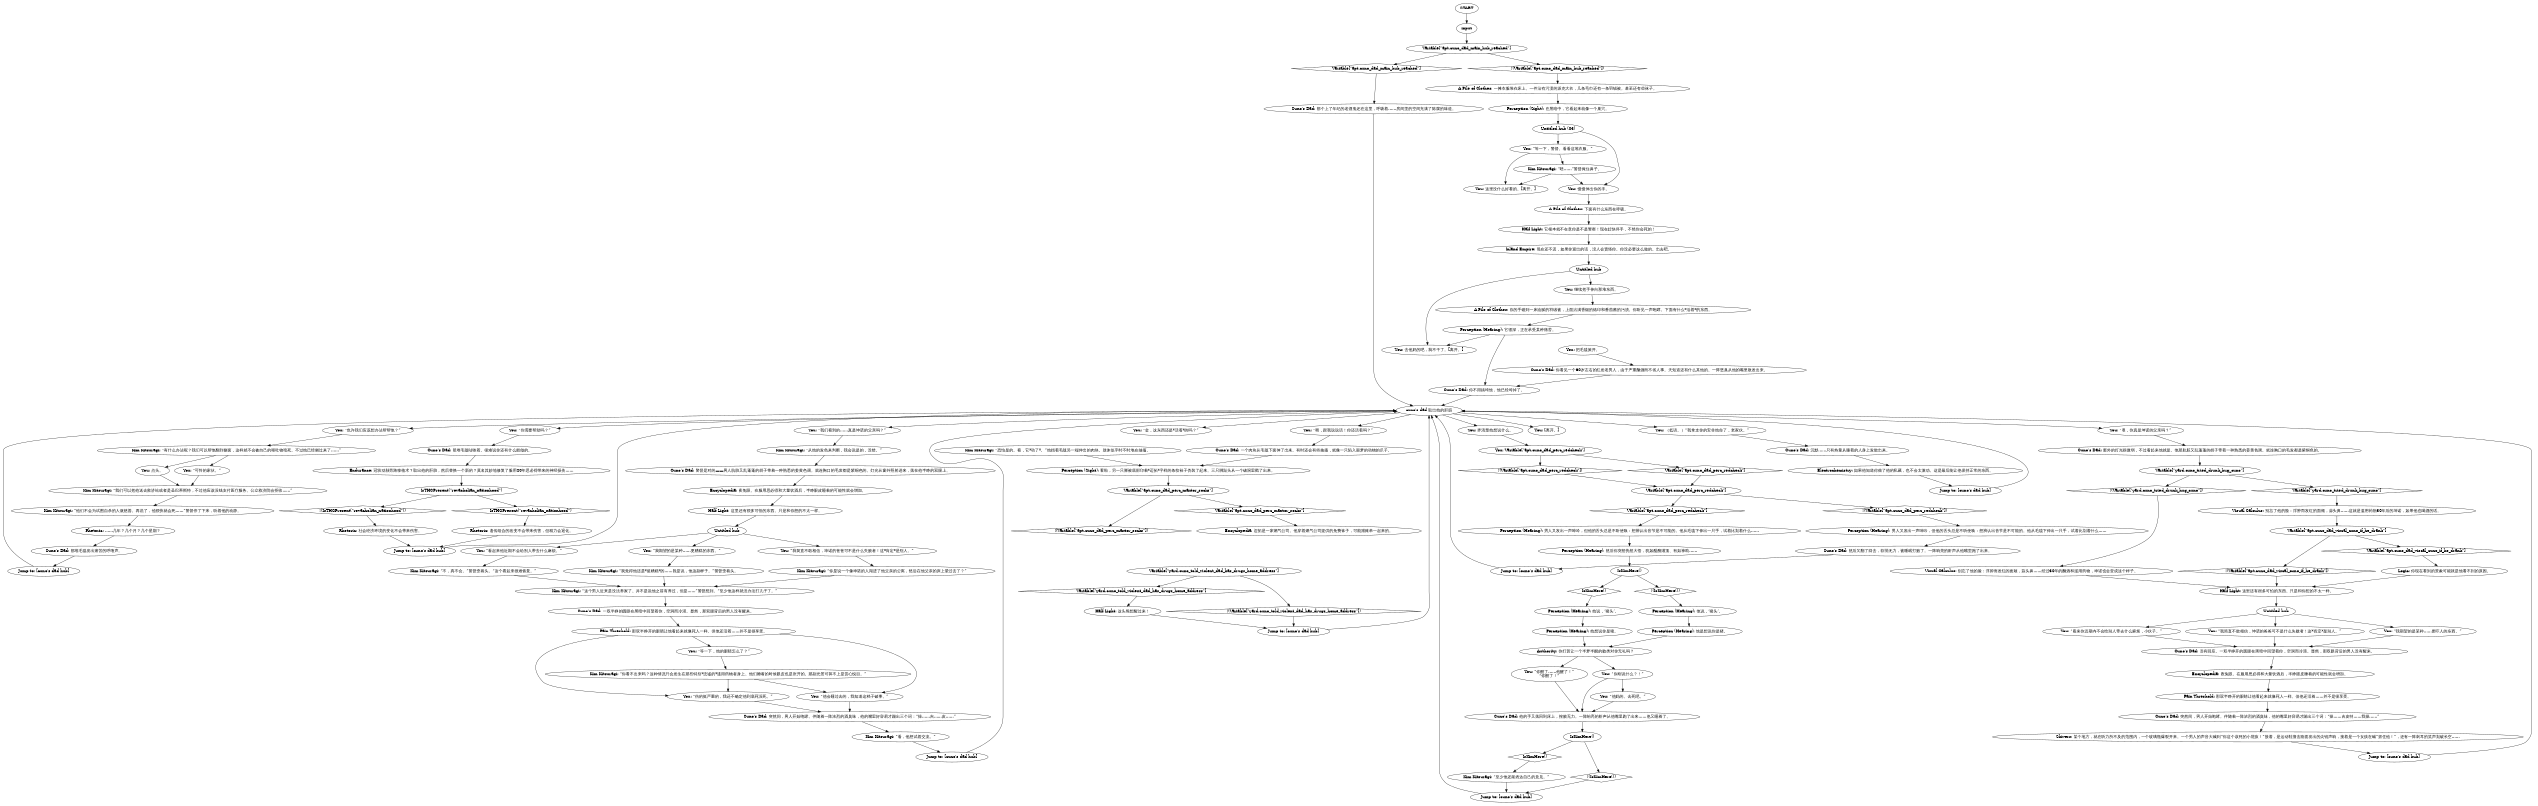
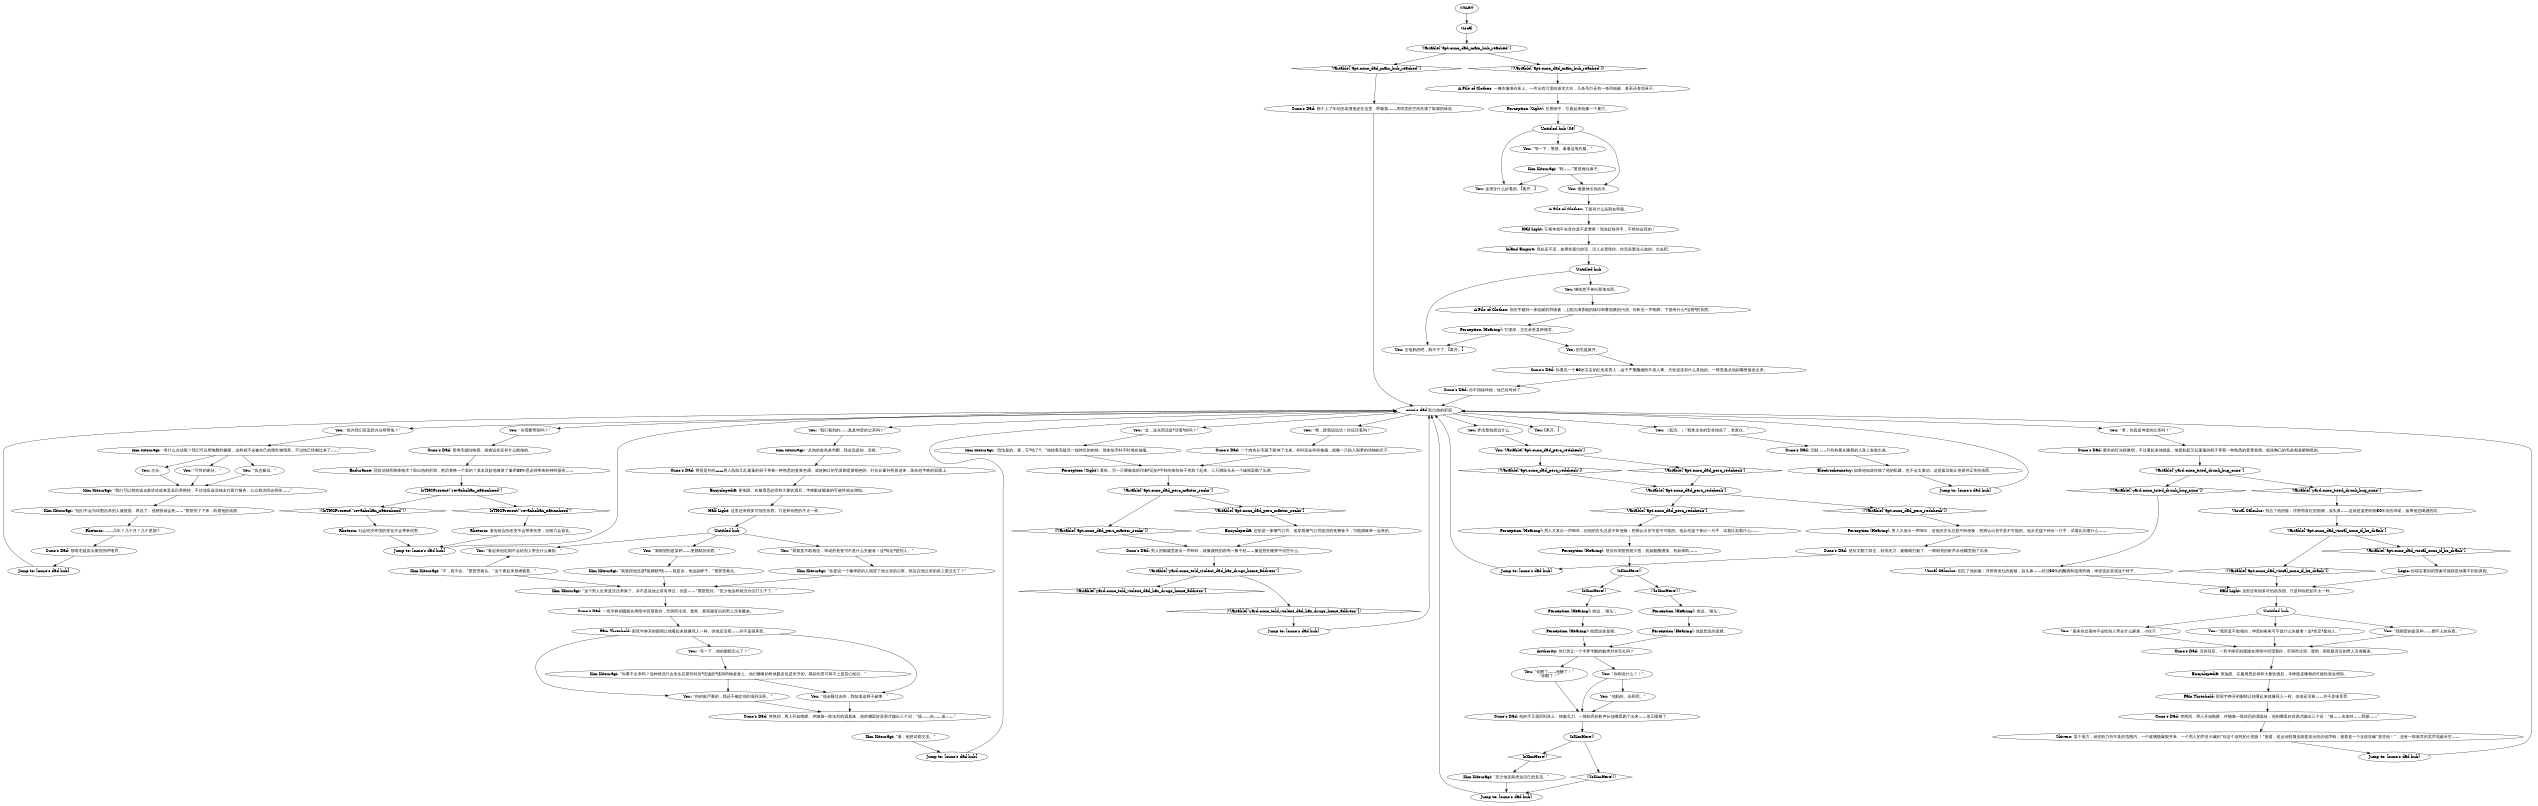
(1467, 28) -> (1467, 28)
(1561, 158) -> none
(1512, 163) -> (1505, 148)
(1493, 358) -> (1546, 340)
none -> (1115, 440)
none -> (260, 471)
none -> (1214, 551)
(496, 560) -> (497, 562)
(1123, 611) -> none
(874, 726) -> none
